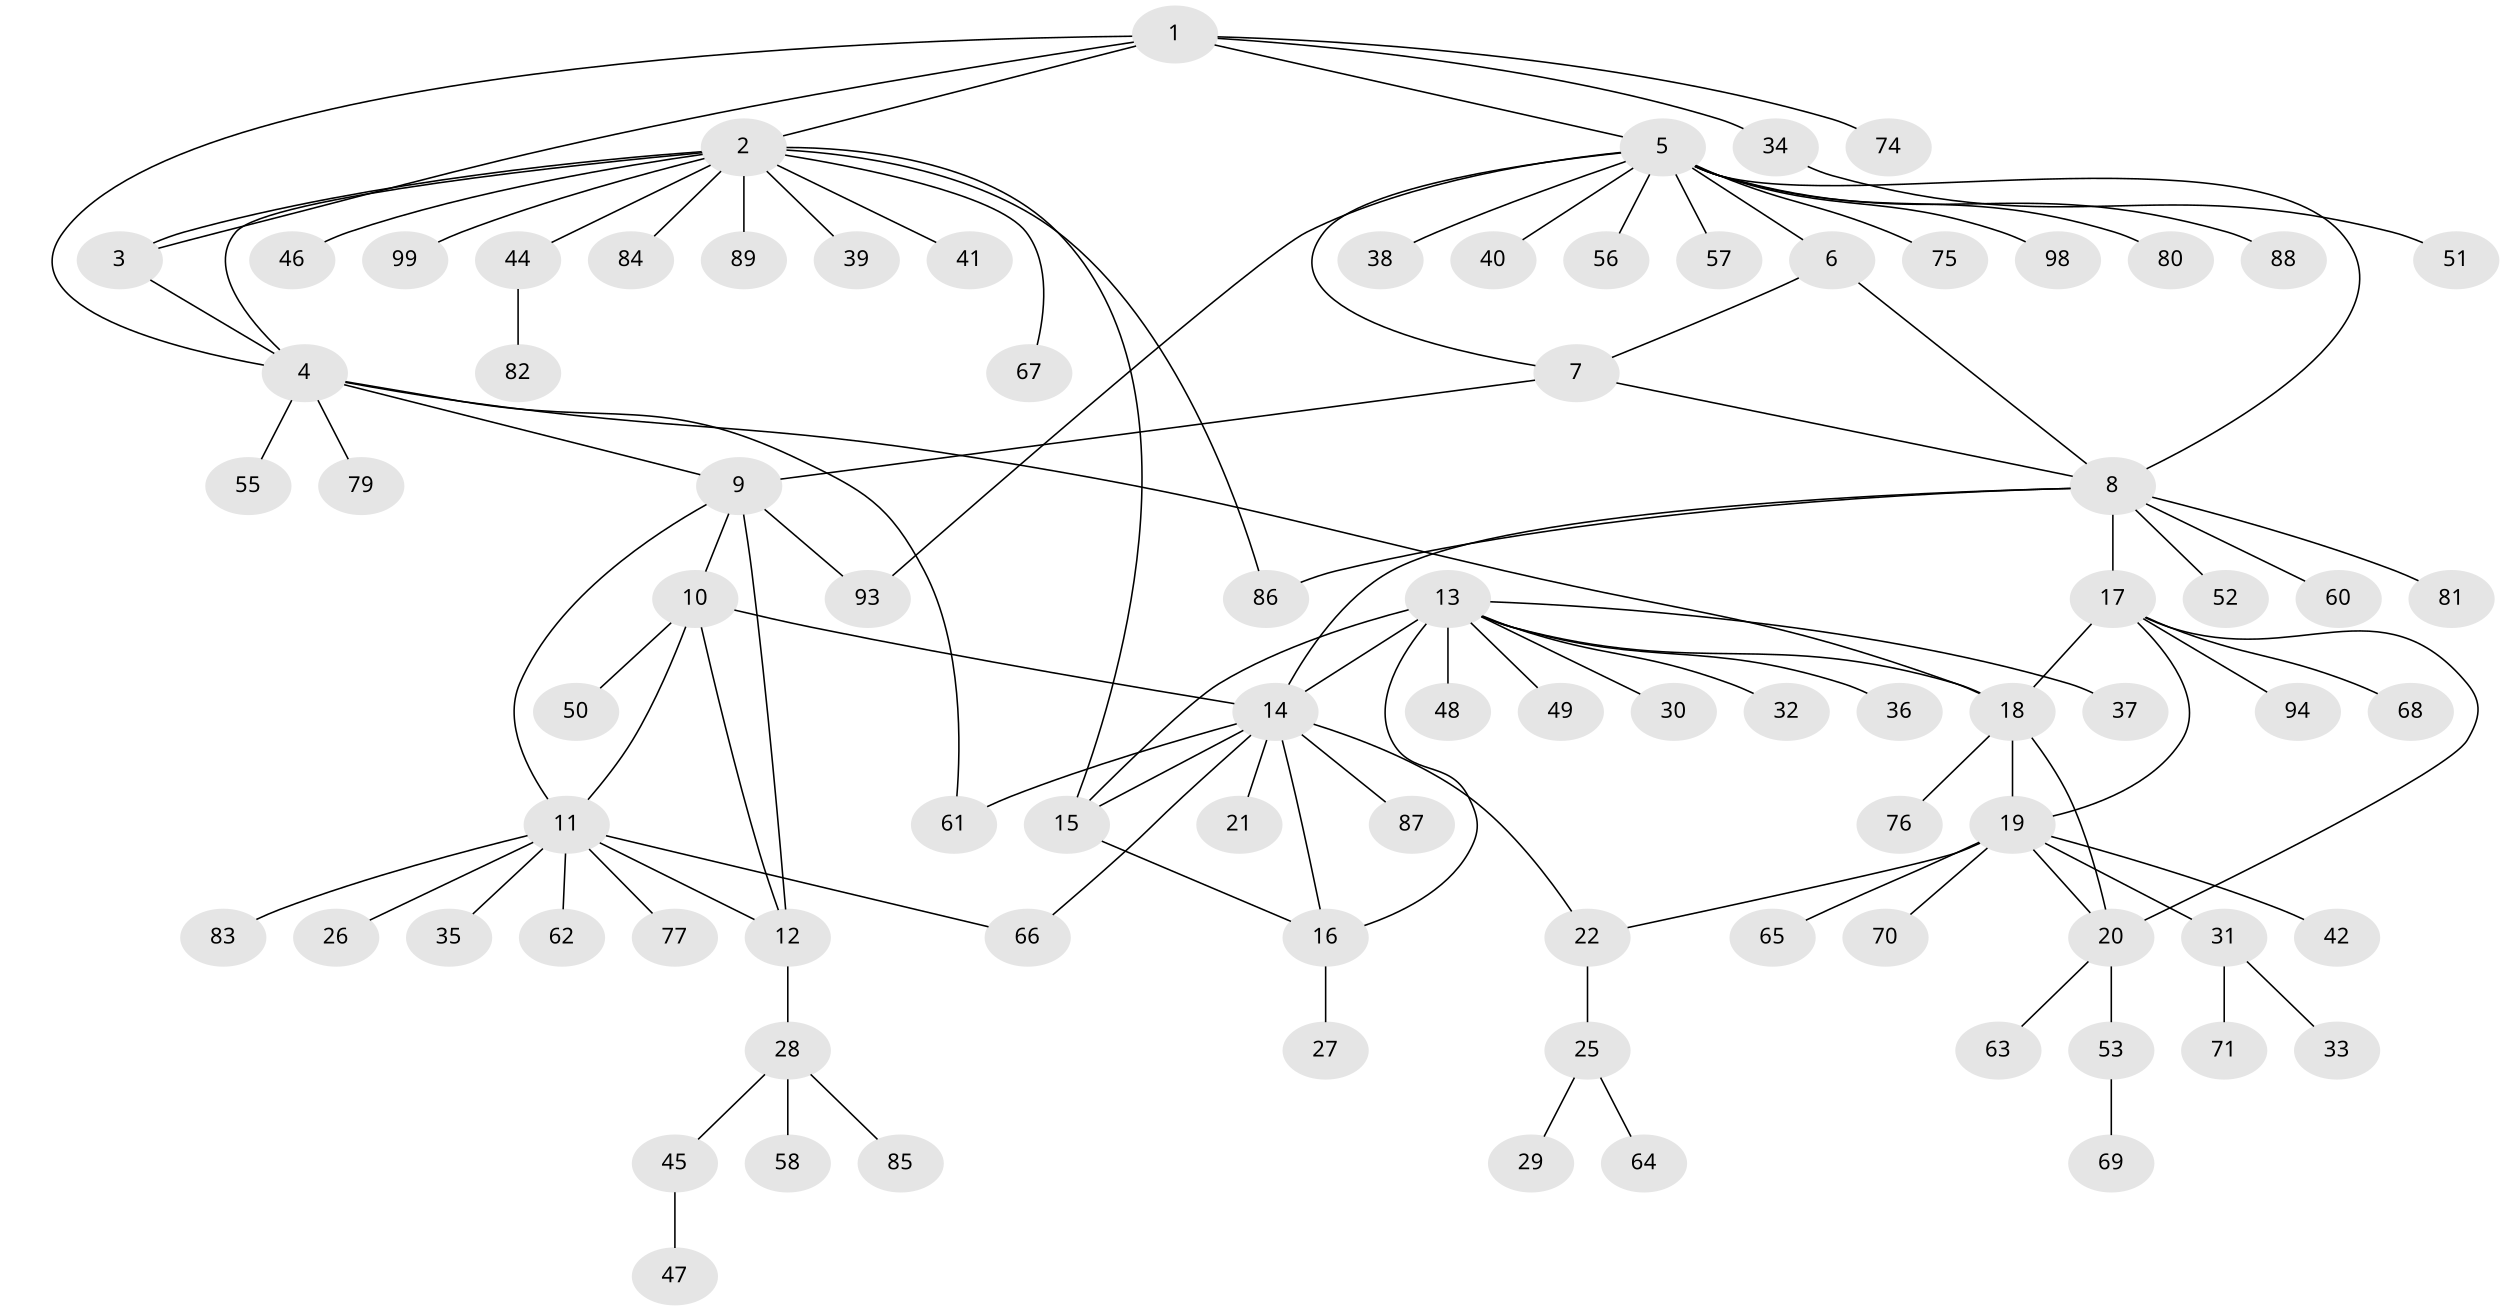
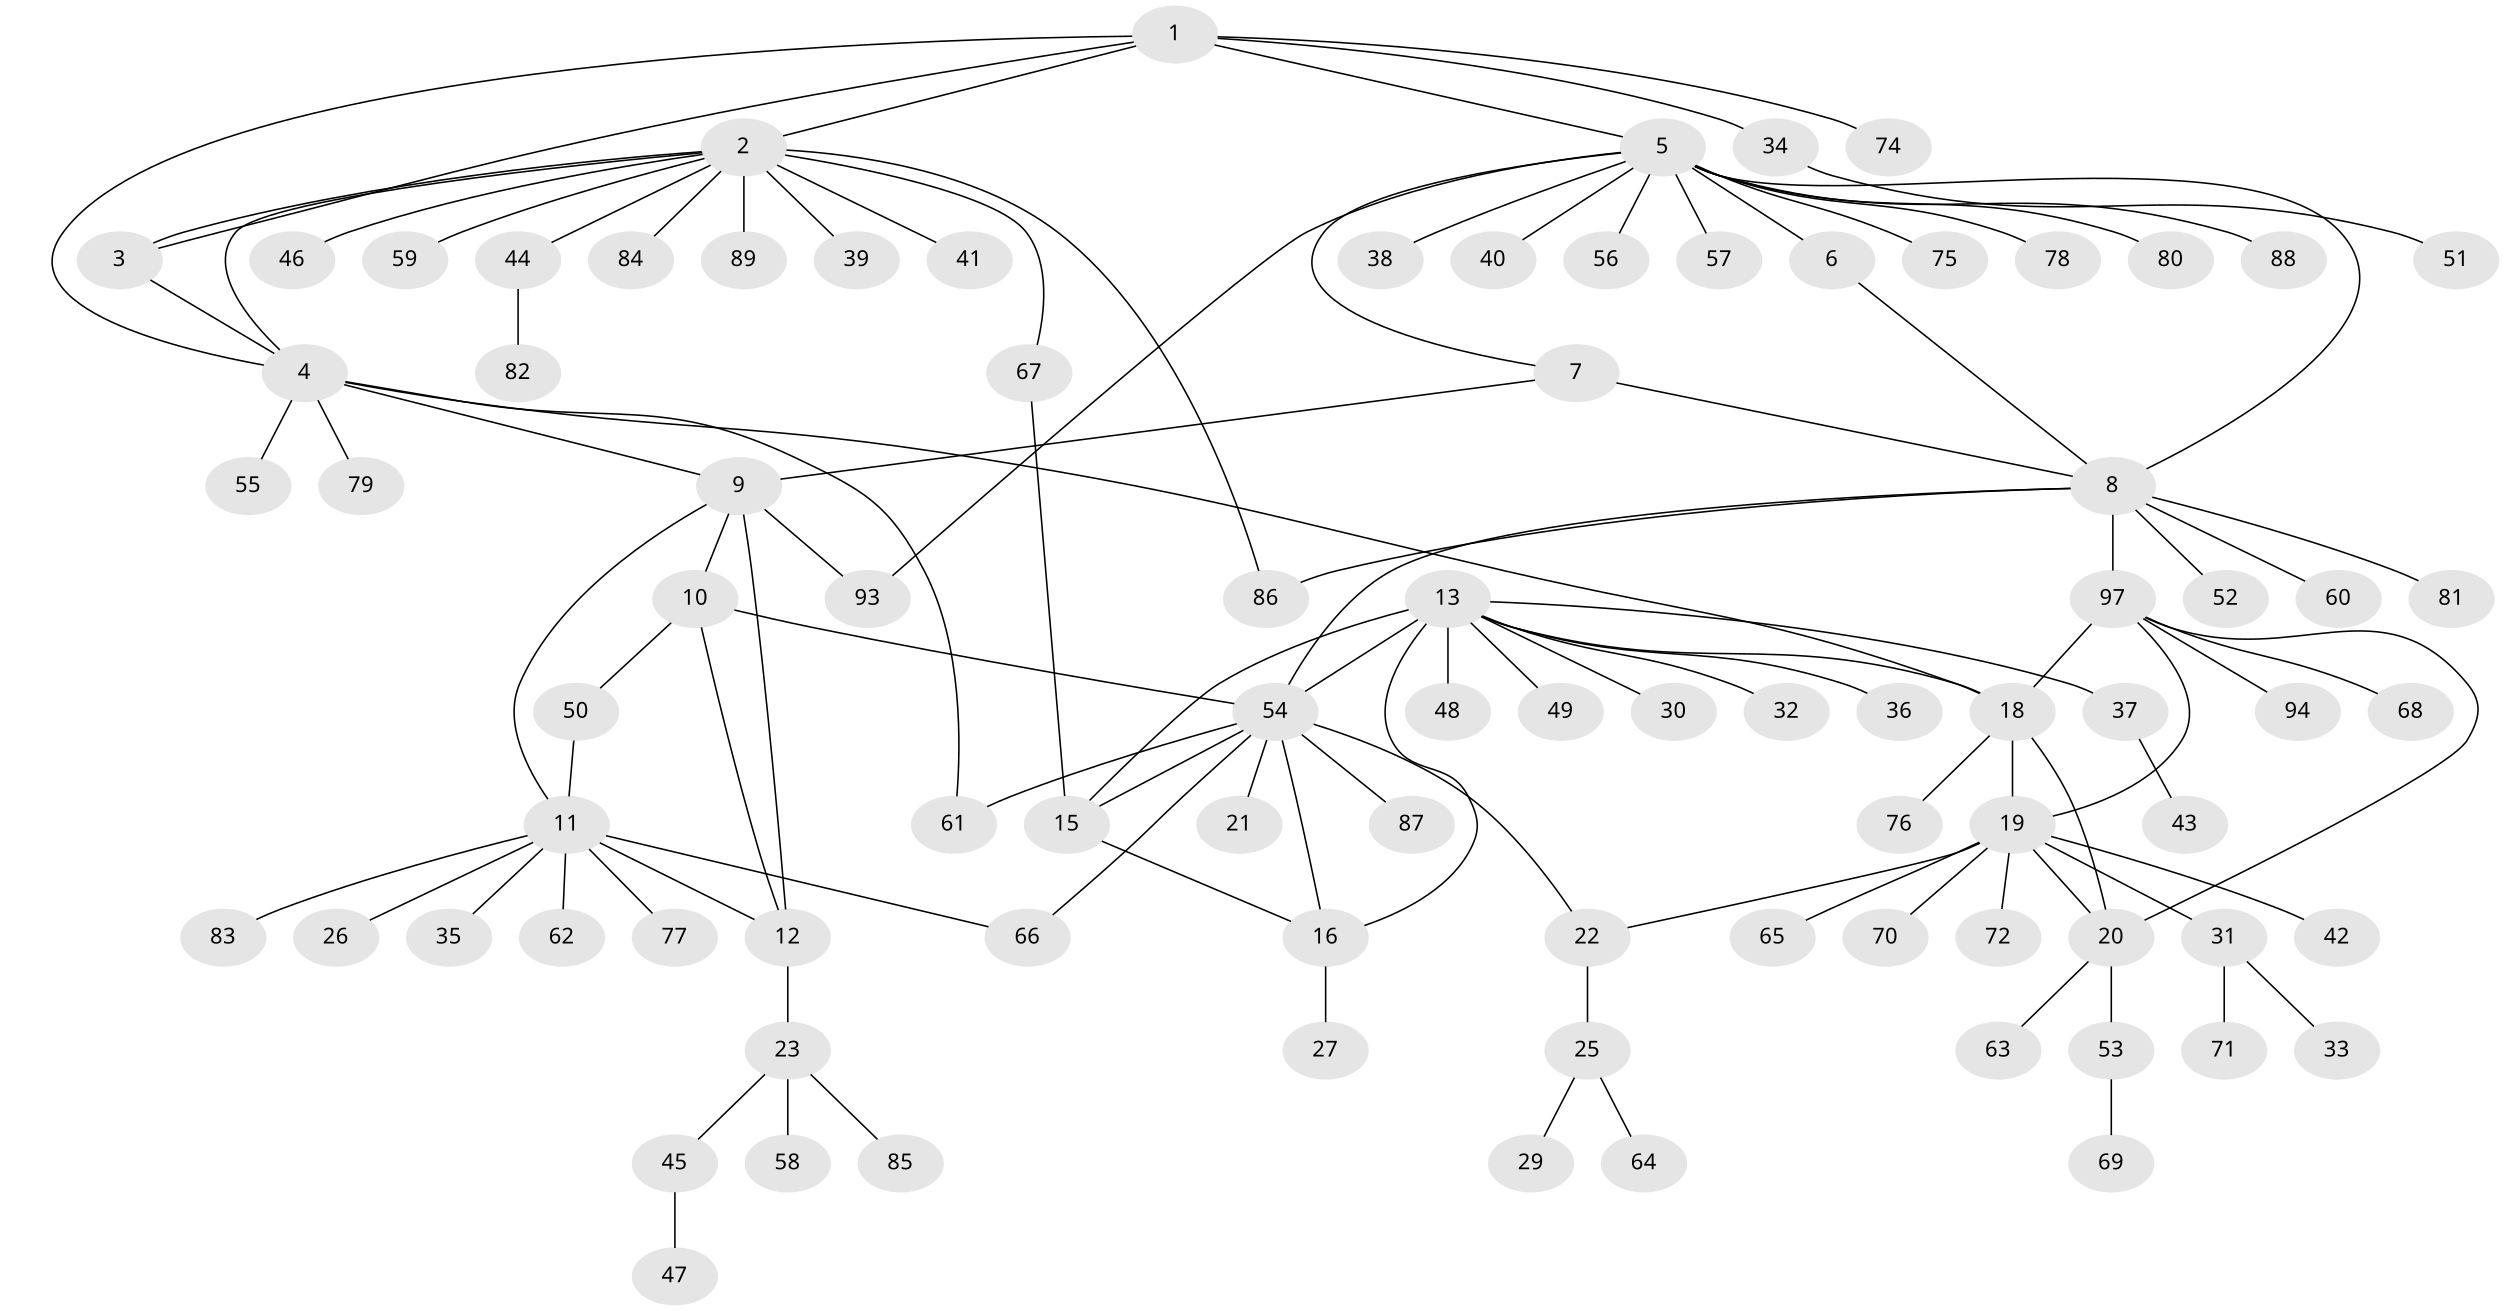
(405, 260) -> (405, 260)
(2058, 260) -> (2058, 260)
(1706, 319) -> none
(1121, 344) -> (1048, 599)
(2113, 599) -> (2113, 599)
(1275, 712) -> (1275, 712)
(645, 718) -> (571, 769)
none -> (2185, 825)
none -> (1998, 938)
(788, 1051) -> (788, 1051)
